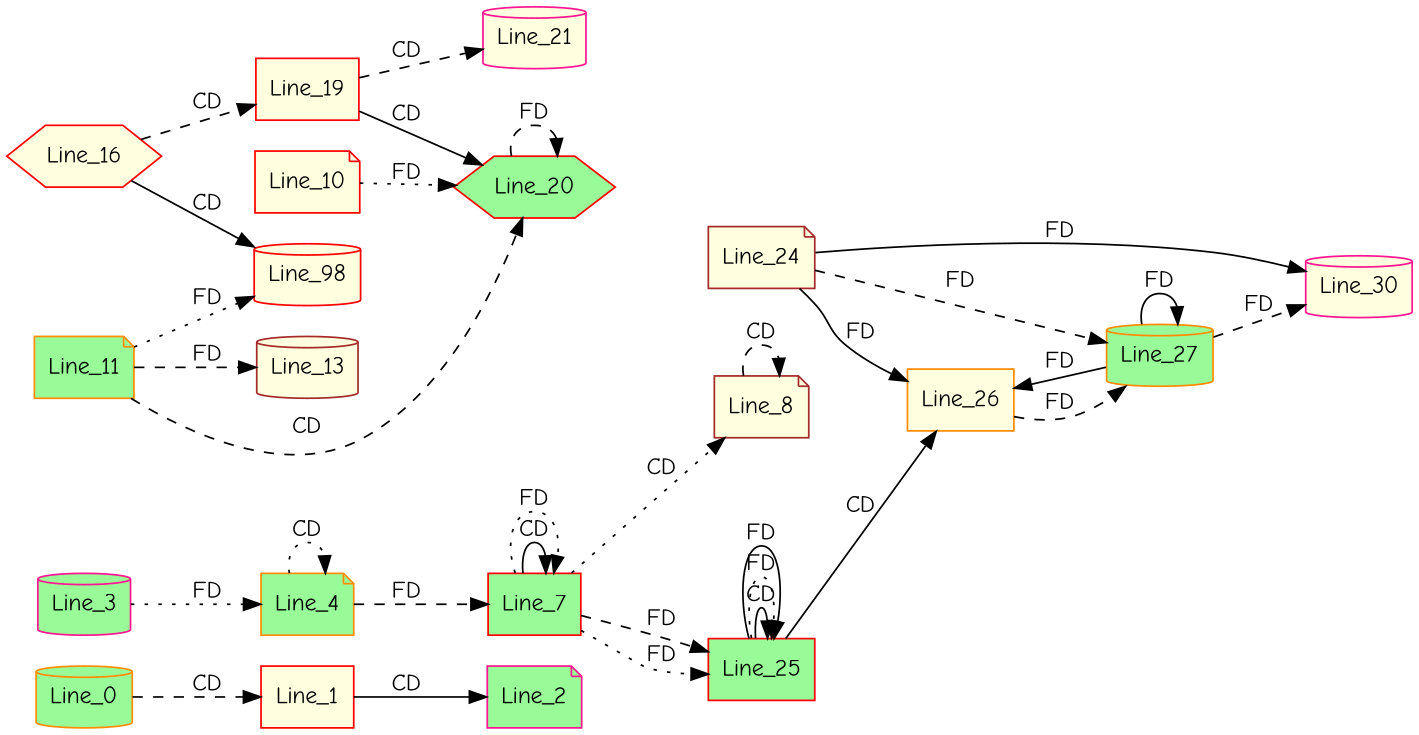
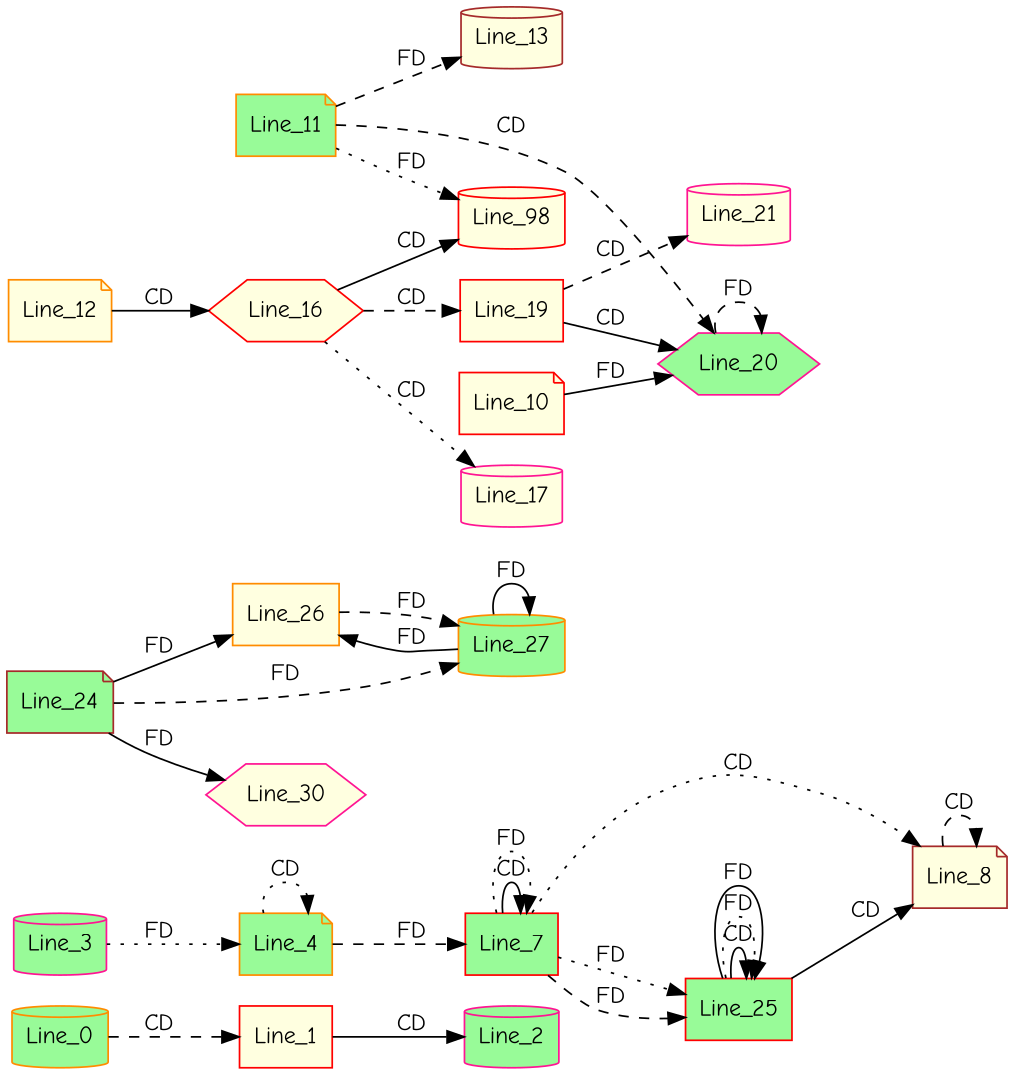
(399, 184) -> (609, 386)
(534, 187) -> (739, 364)
(762, 258) -> (60, 702)
(1359, 287) -> (286, 795)
none -> (60, 311)
(1251, 324) -> none
none -> (512, 496)
(856, 542) -> (845, 946)
(534, 697) -> (512, 1037)
